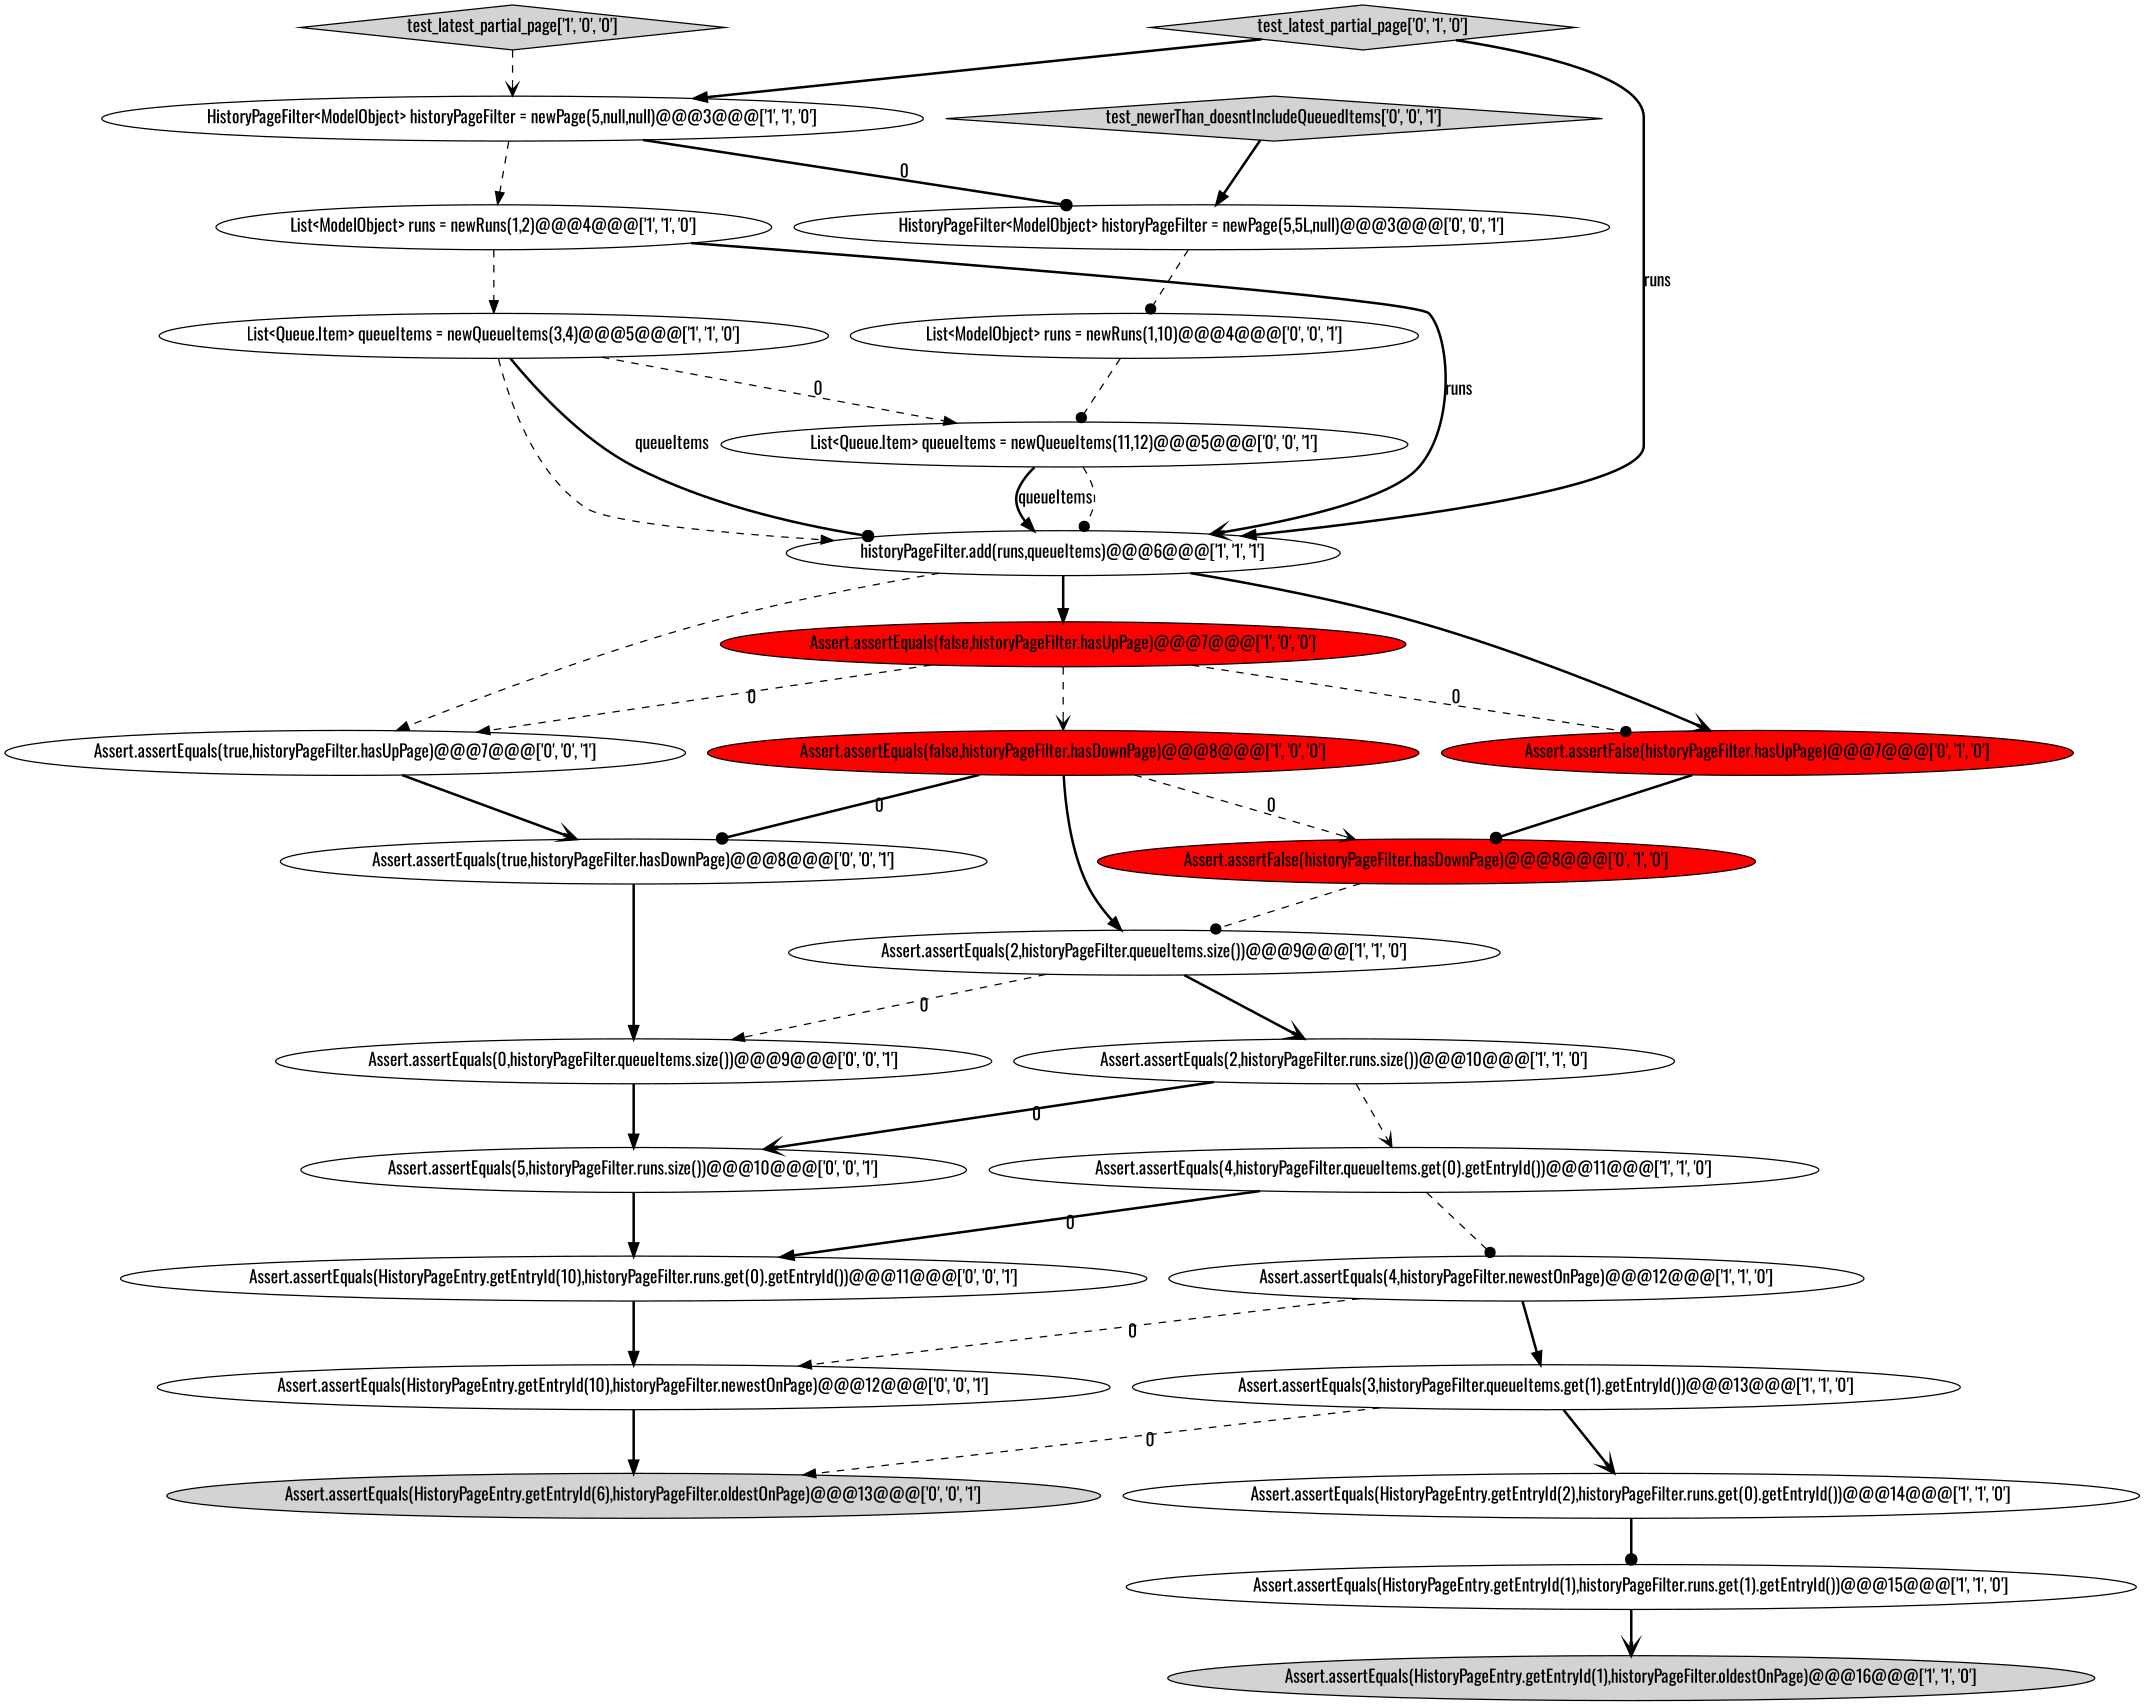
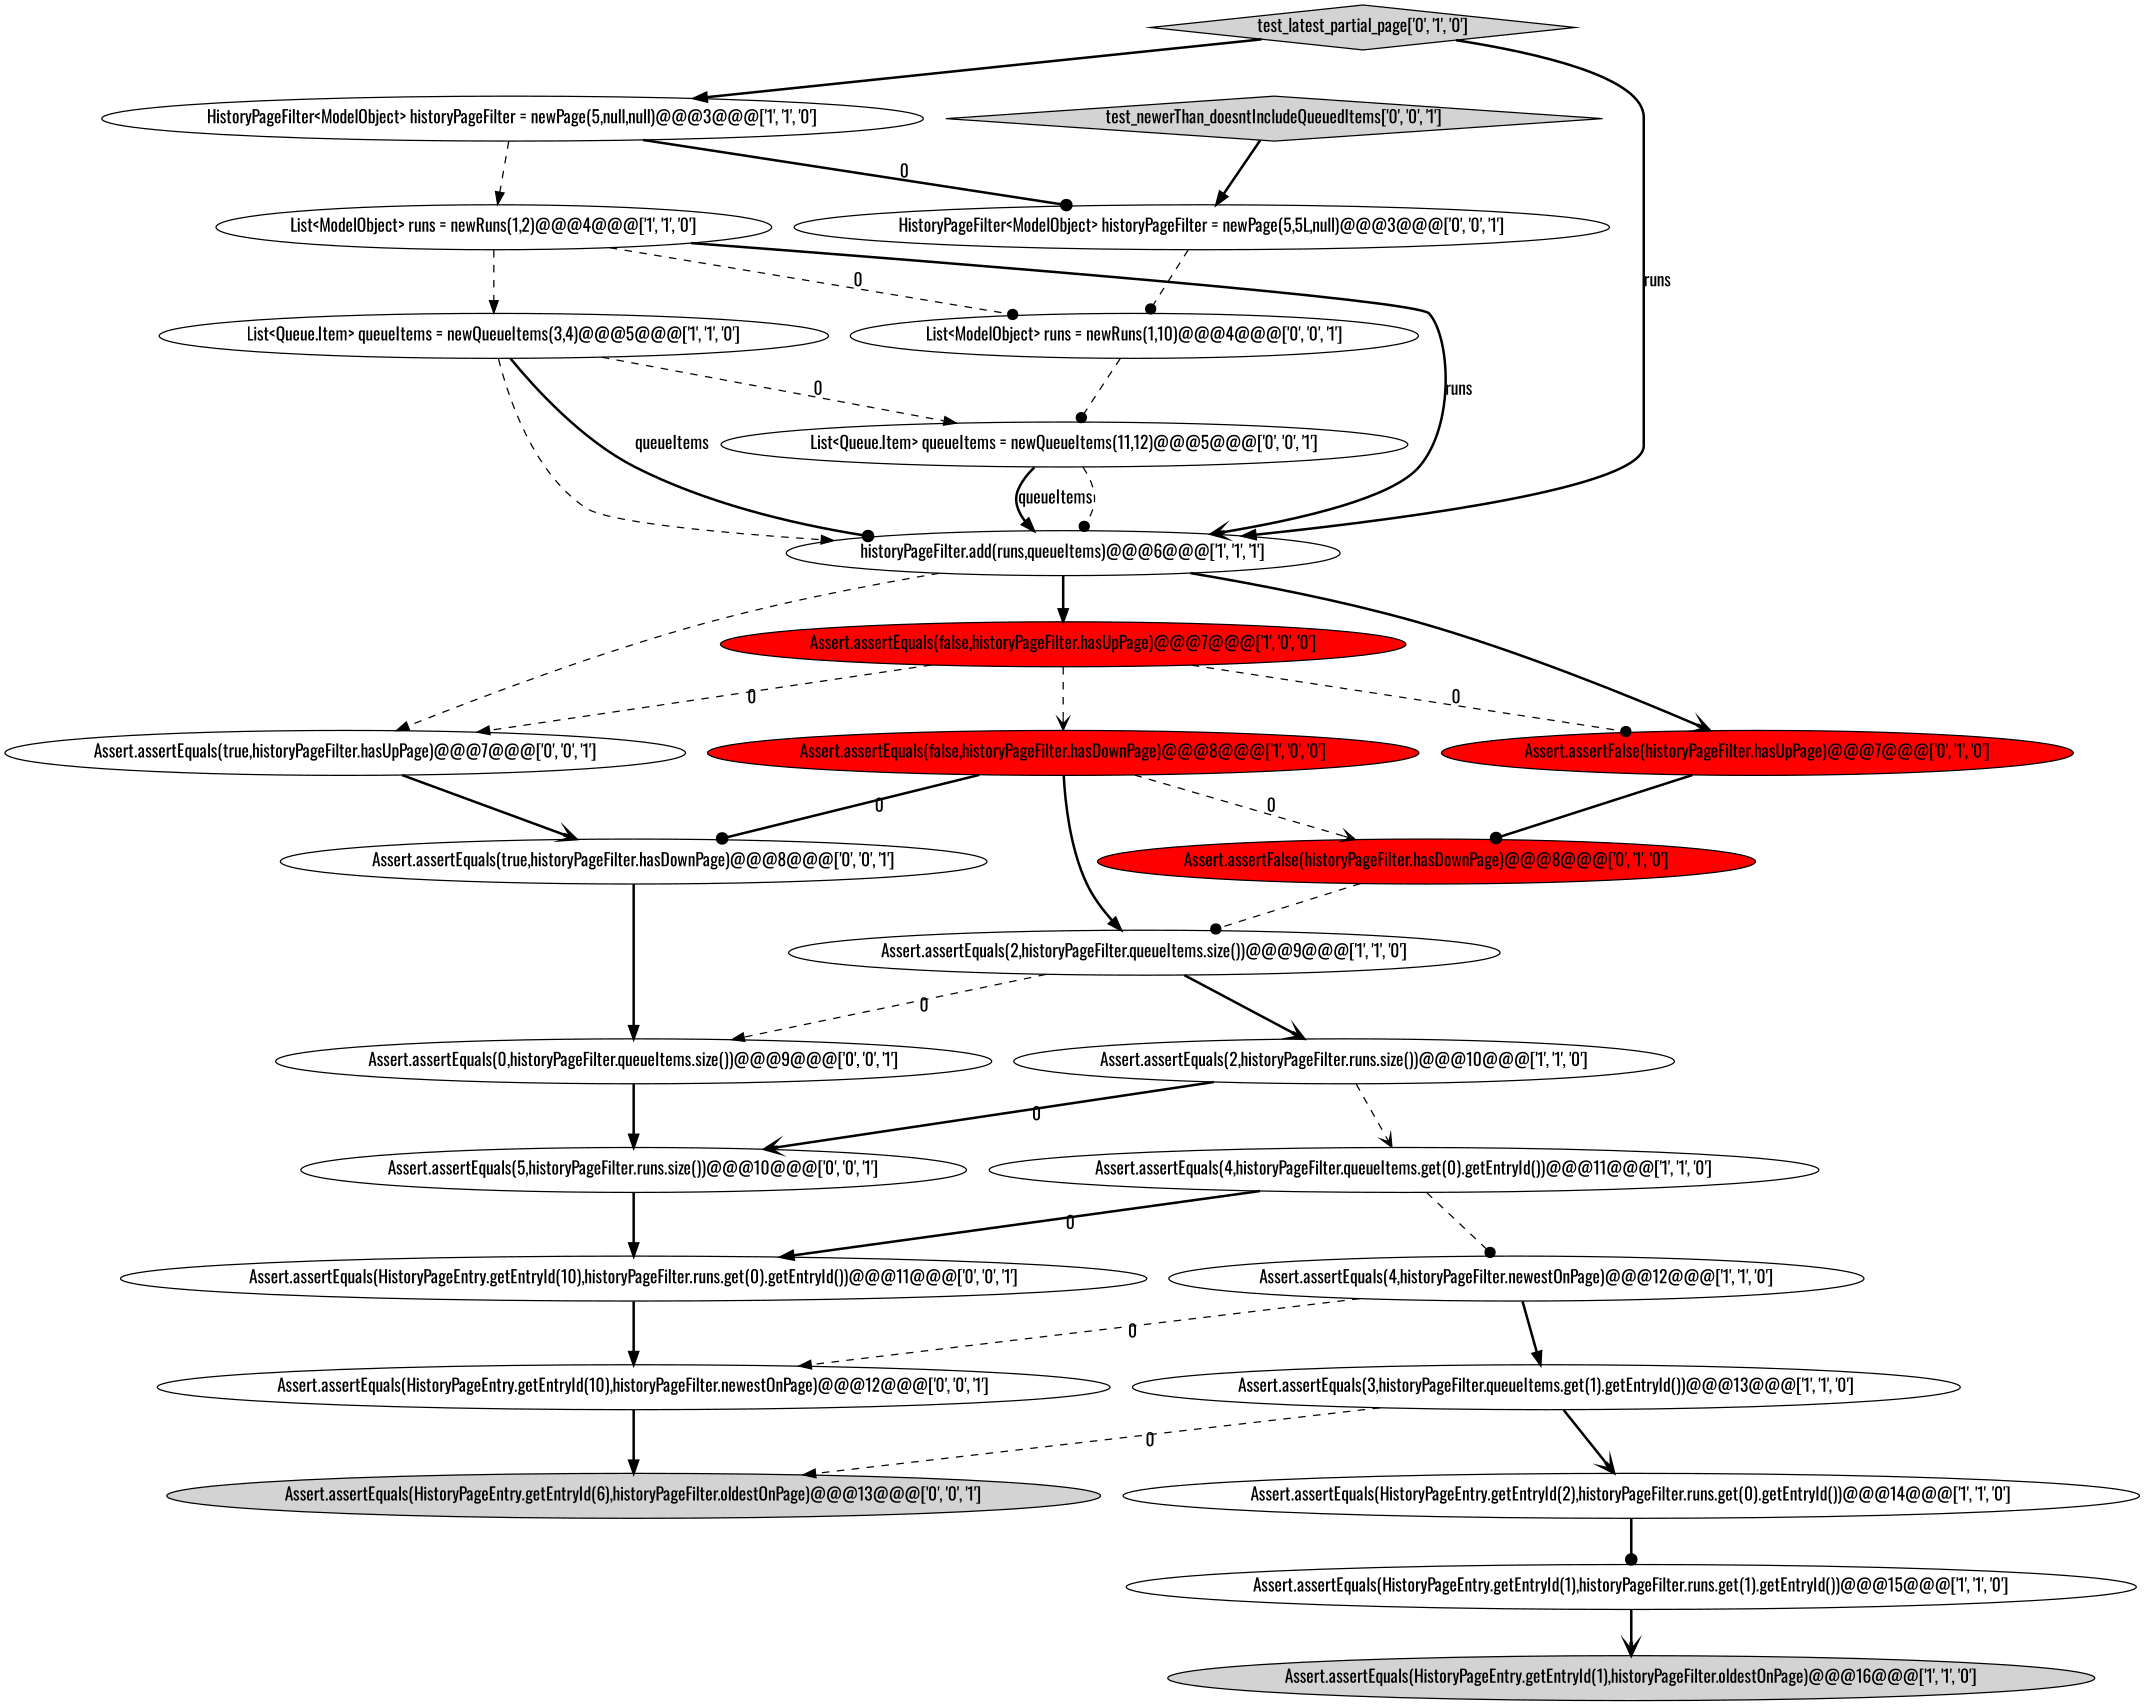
(513, 27) -> none
none -> (809, 281)
